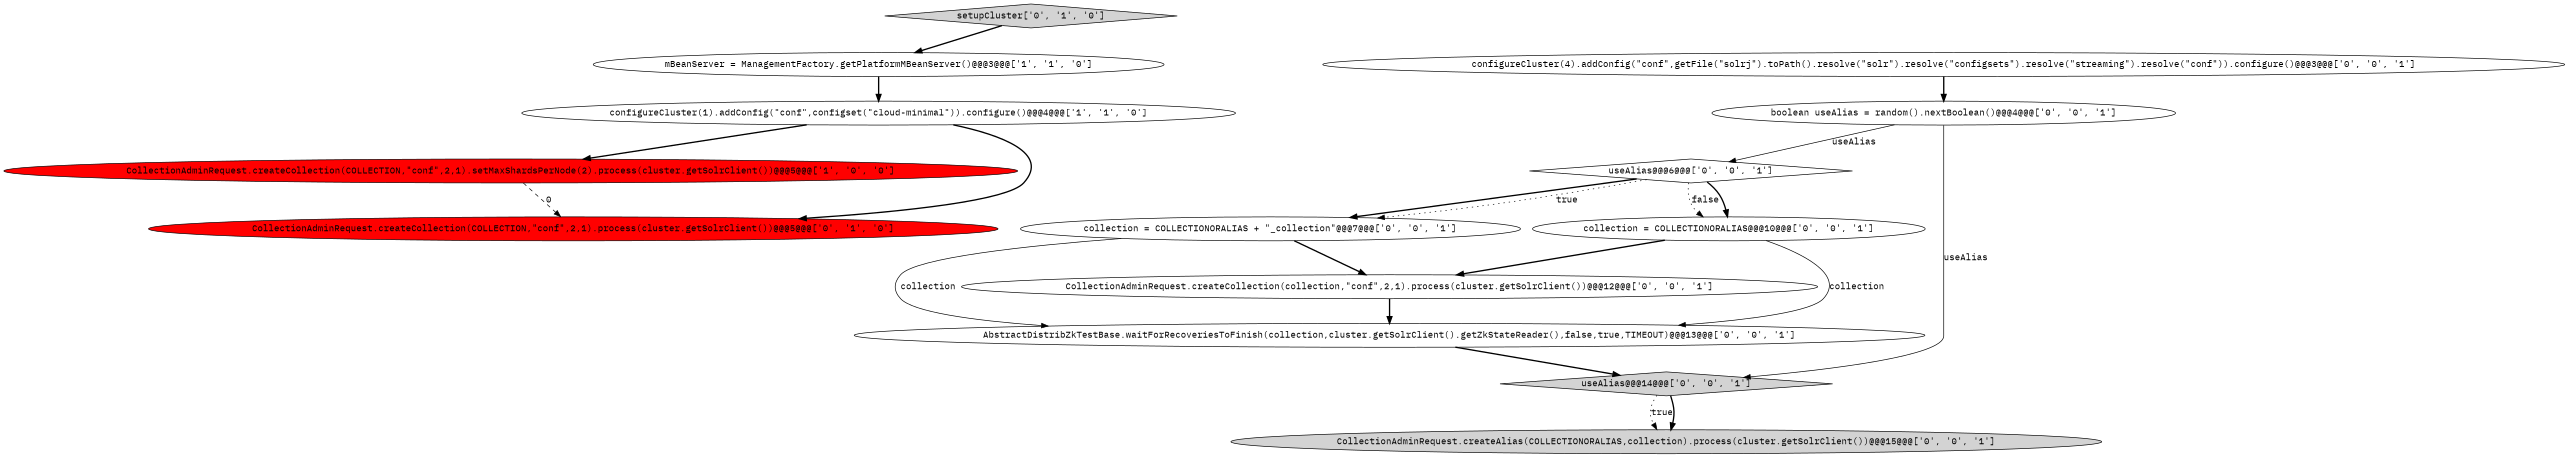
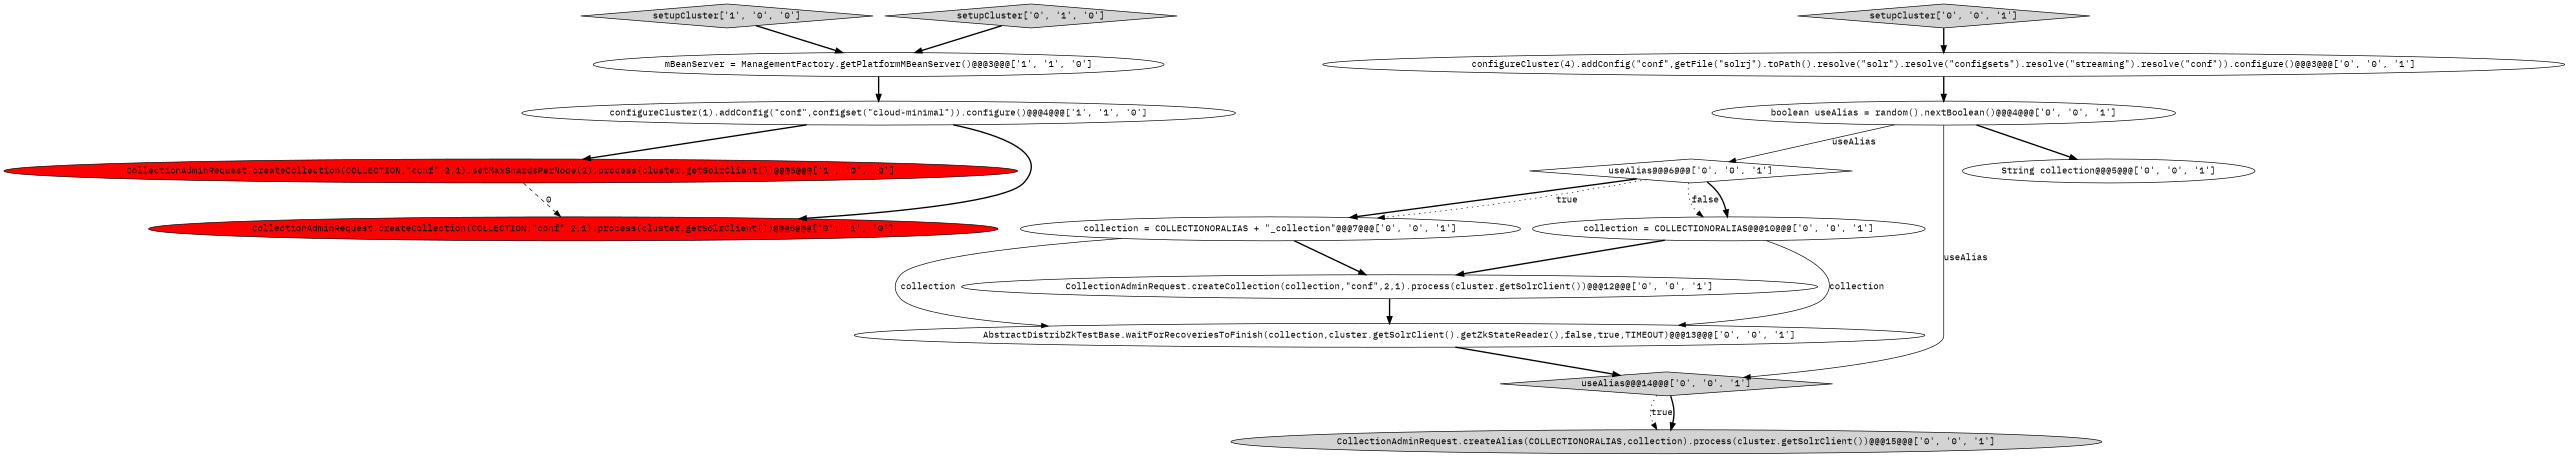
none -> (727, 16)
none -> (1944, 16)
none -> (2109, 171)
